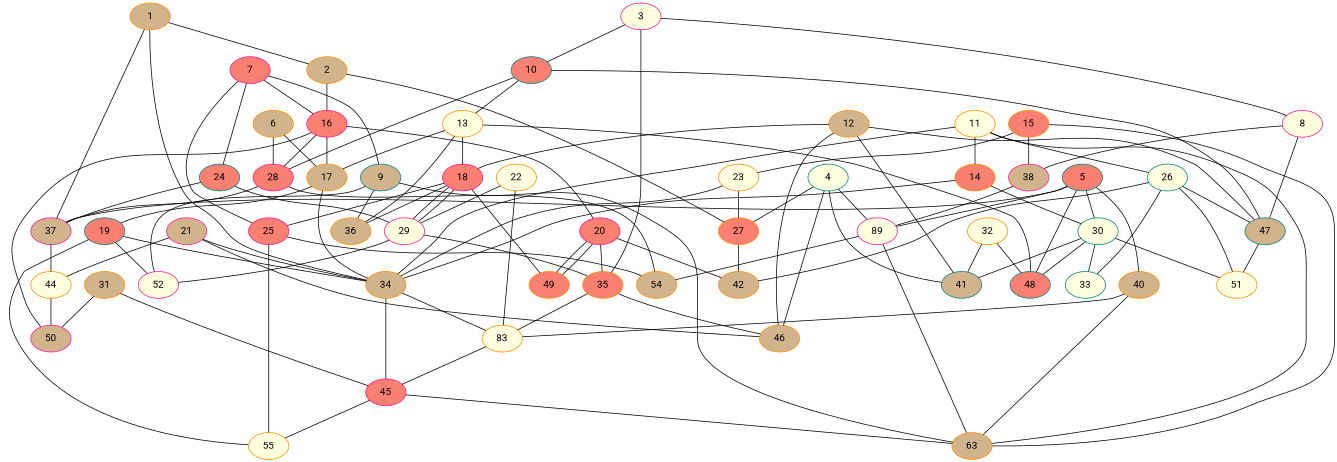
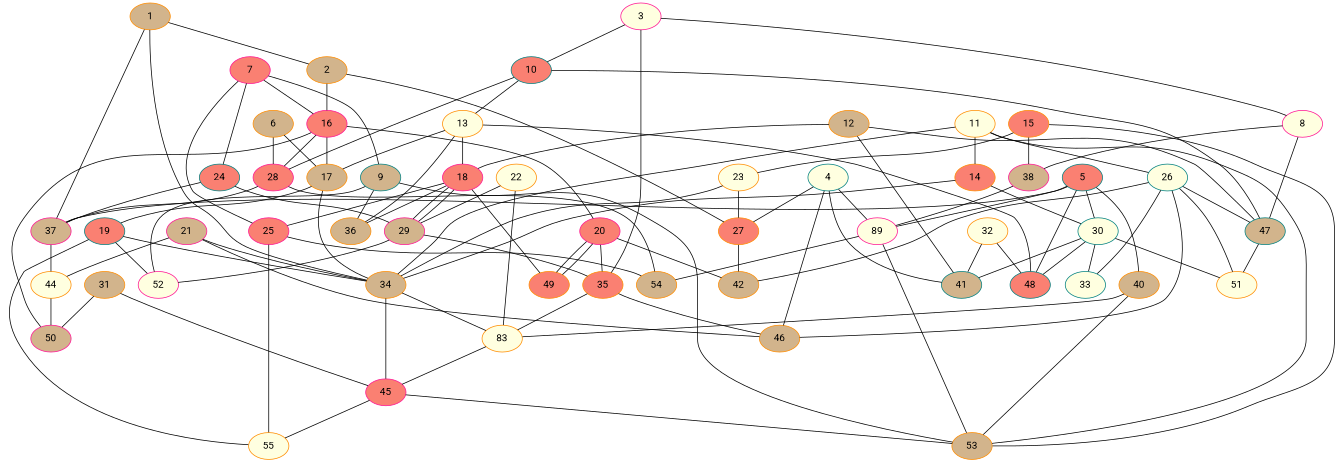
(782, 220) -> (1041, 324)
(404, 231) -> (404, 231)
(972, 446) -> (972, 446)
